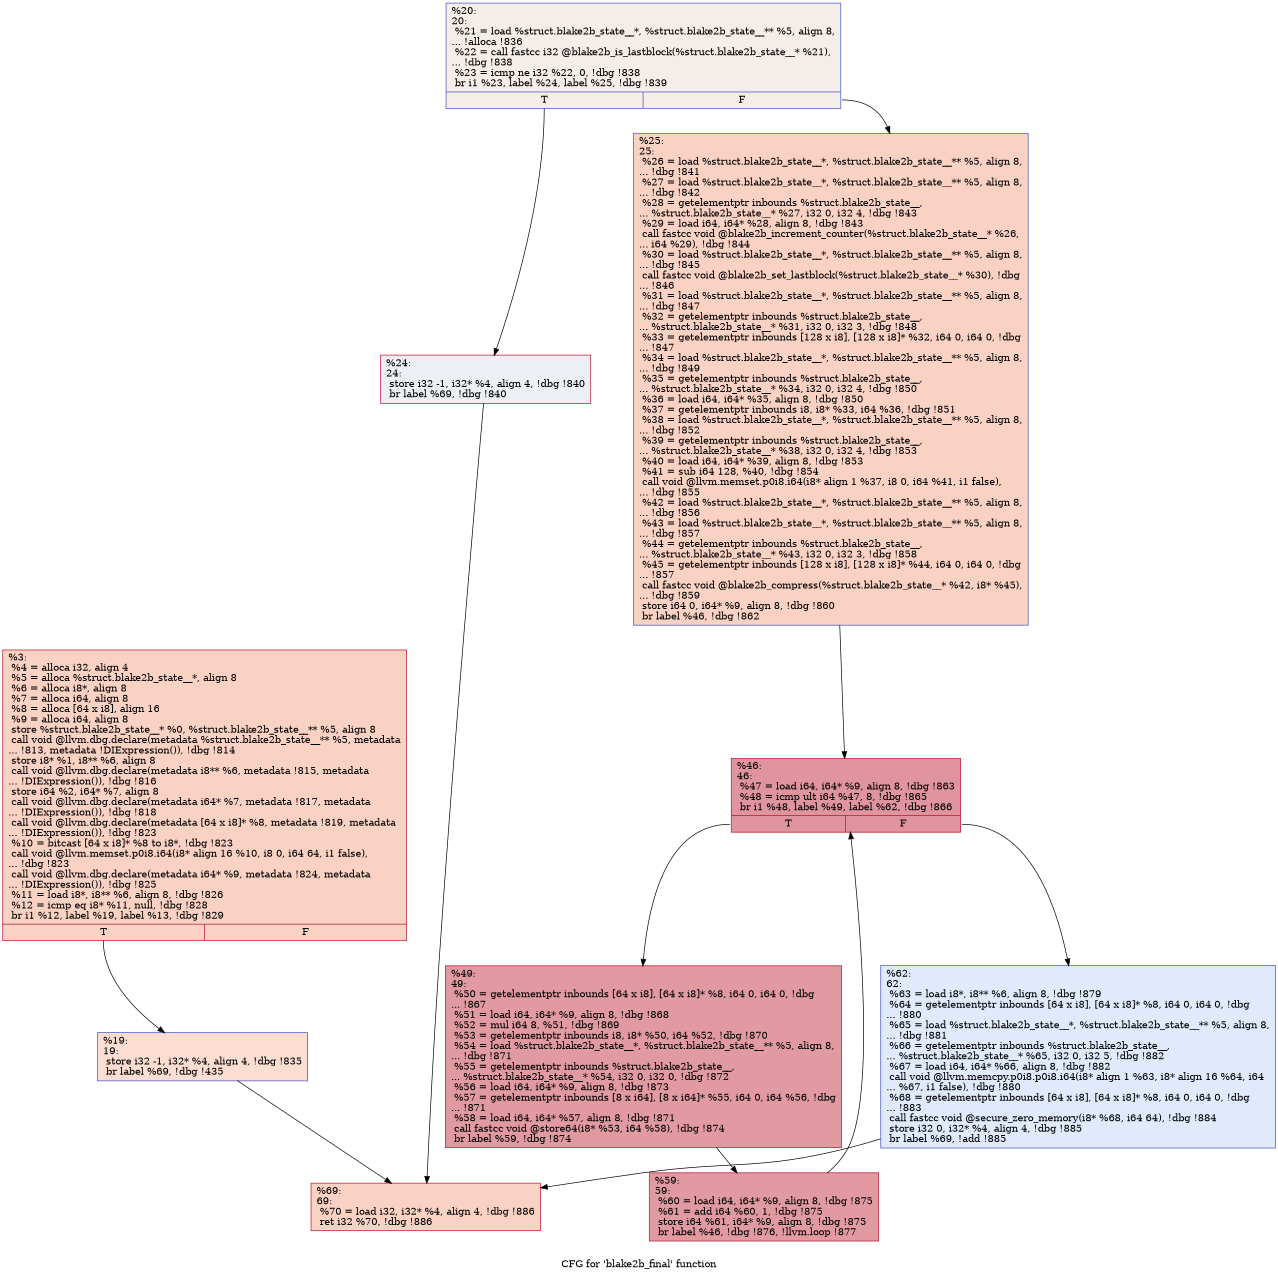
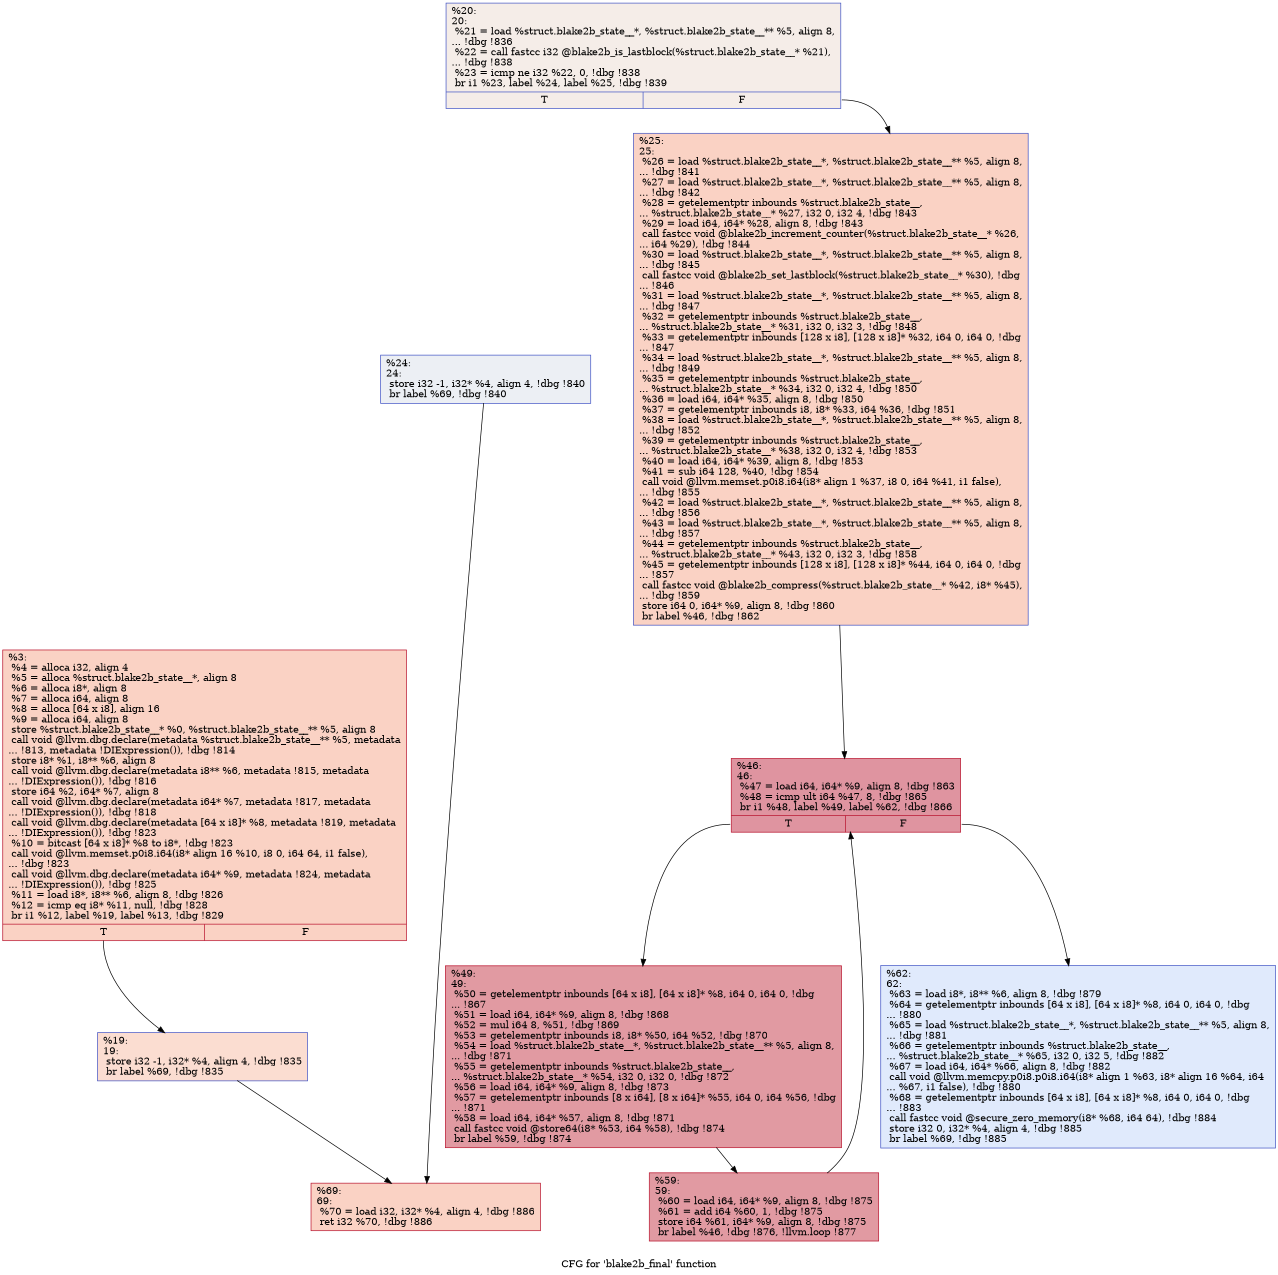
(487, 42) -> (482, 42)
(529, 230) -> none
(486, 379) -> (486, 379)
(163, 1072) -> (163, 1072)
(947, 1139) -> (947, 1139)
(715, 1166) -> none
